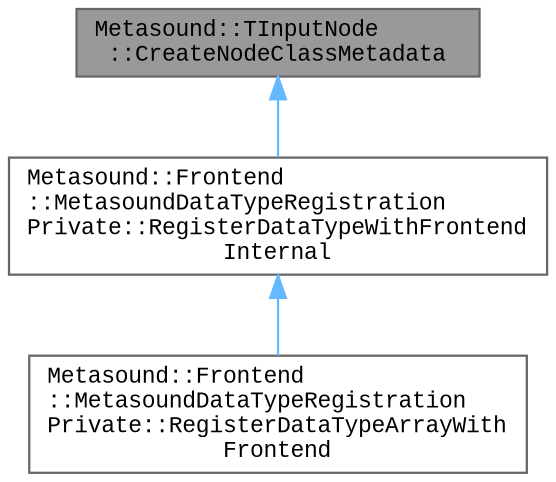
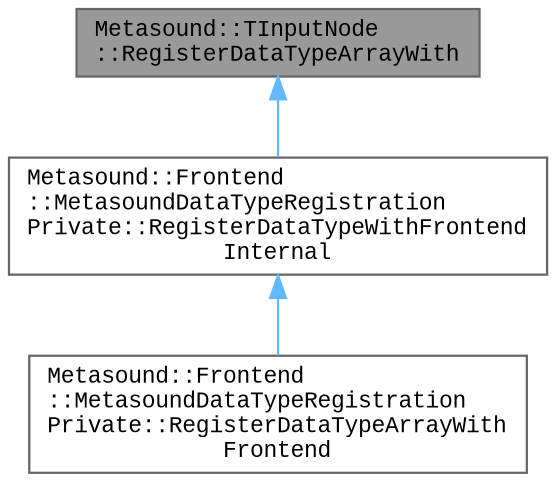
(278, 43) -> (278, 43)
